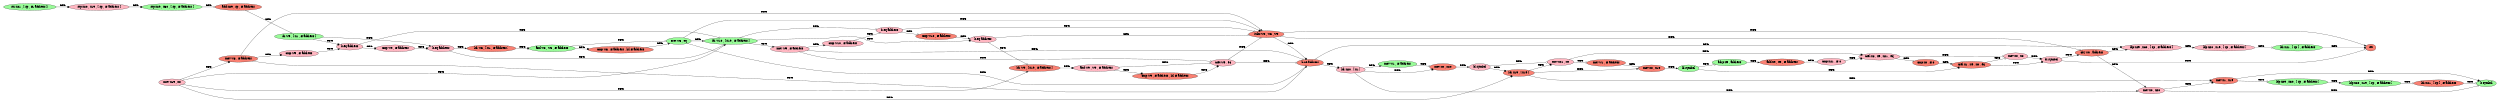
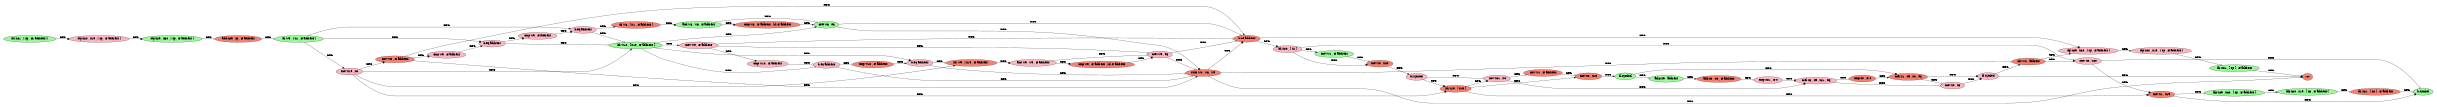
(697, 41) -> (735, 36)
none -> (324, 55)
